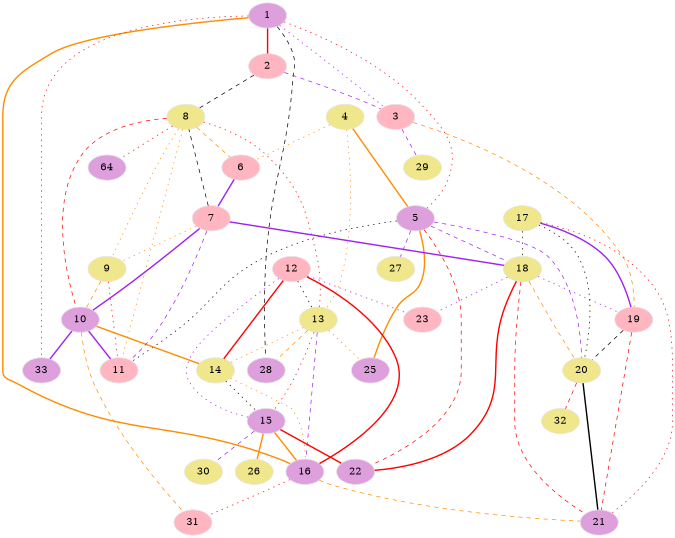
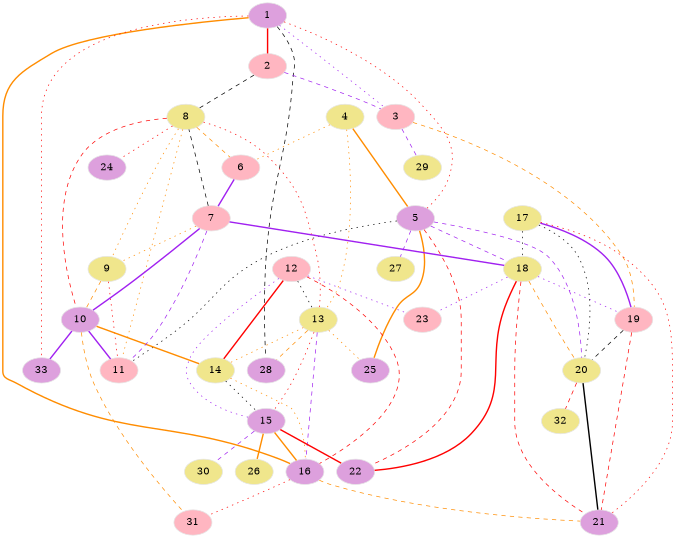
(107, 168) -> (107, 168)
(398, 367) -> (398, 367)
